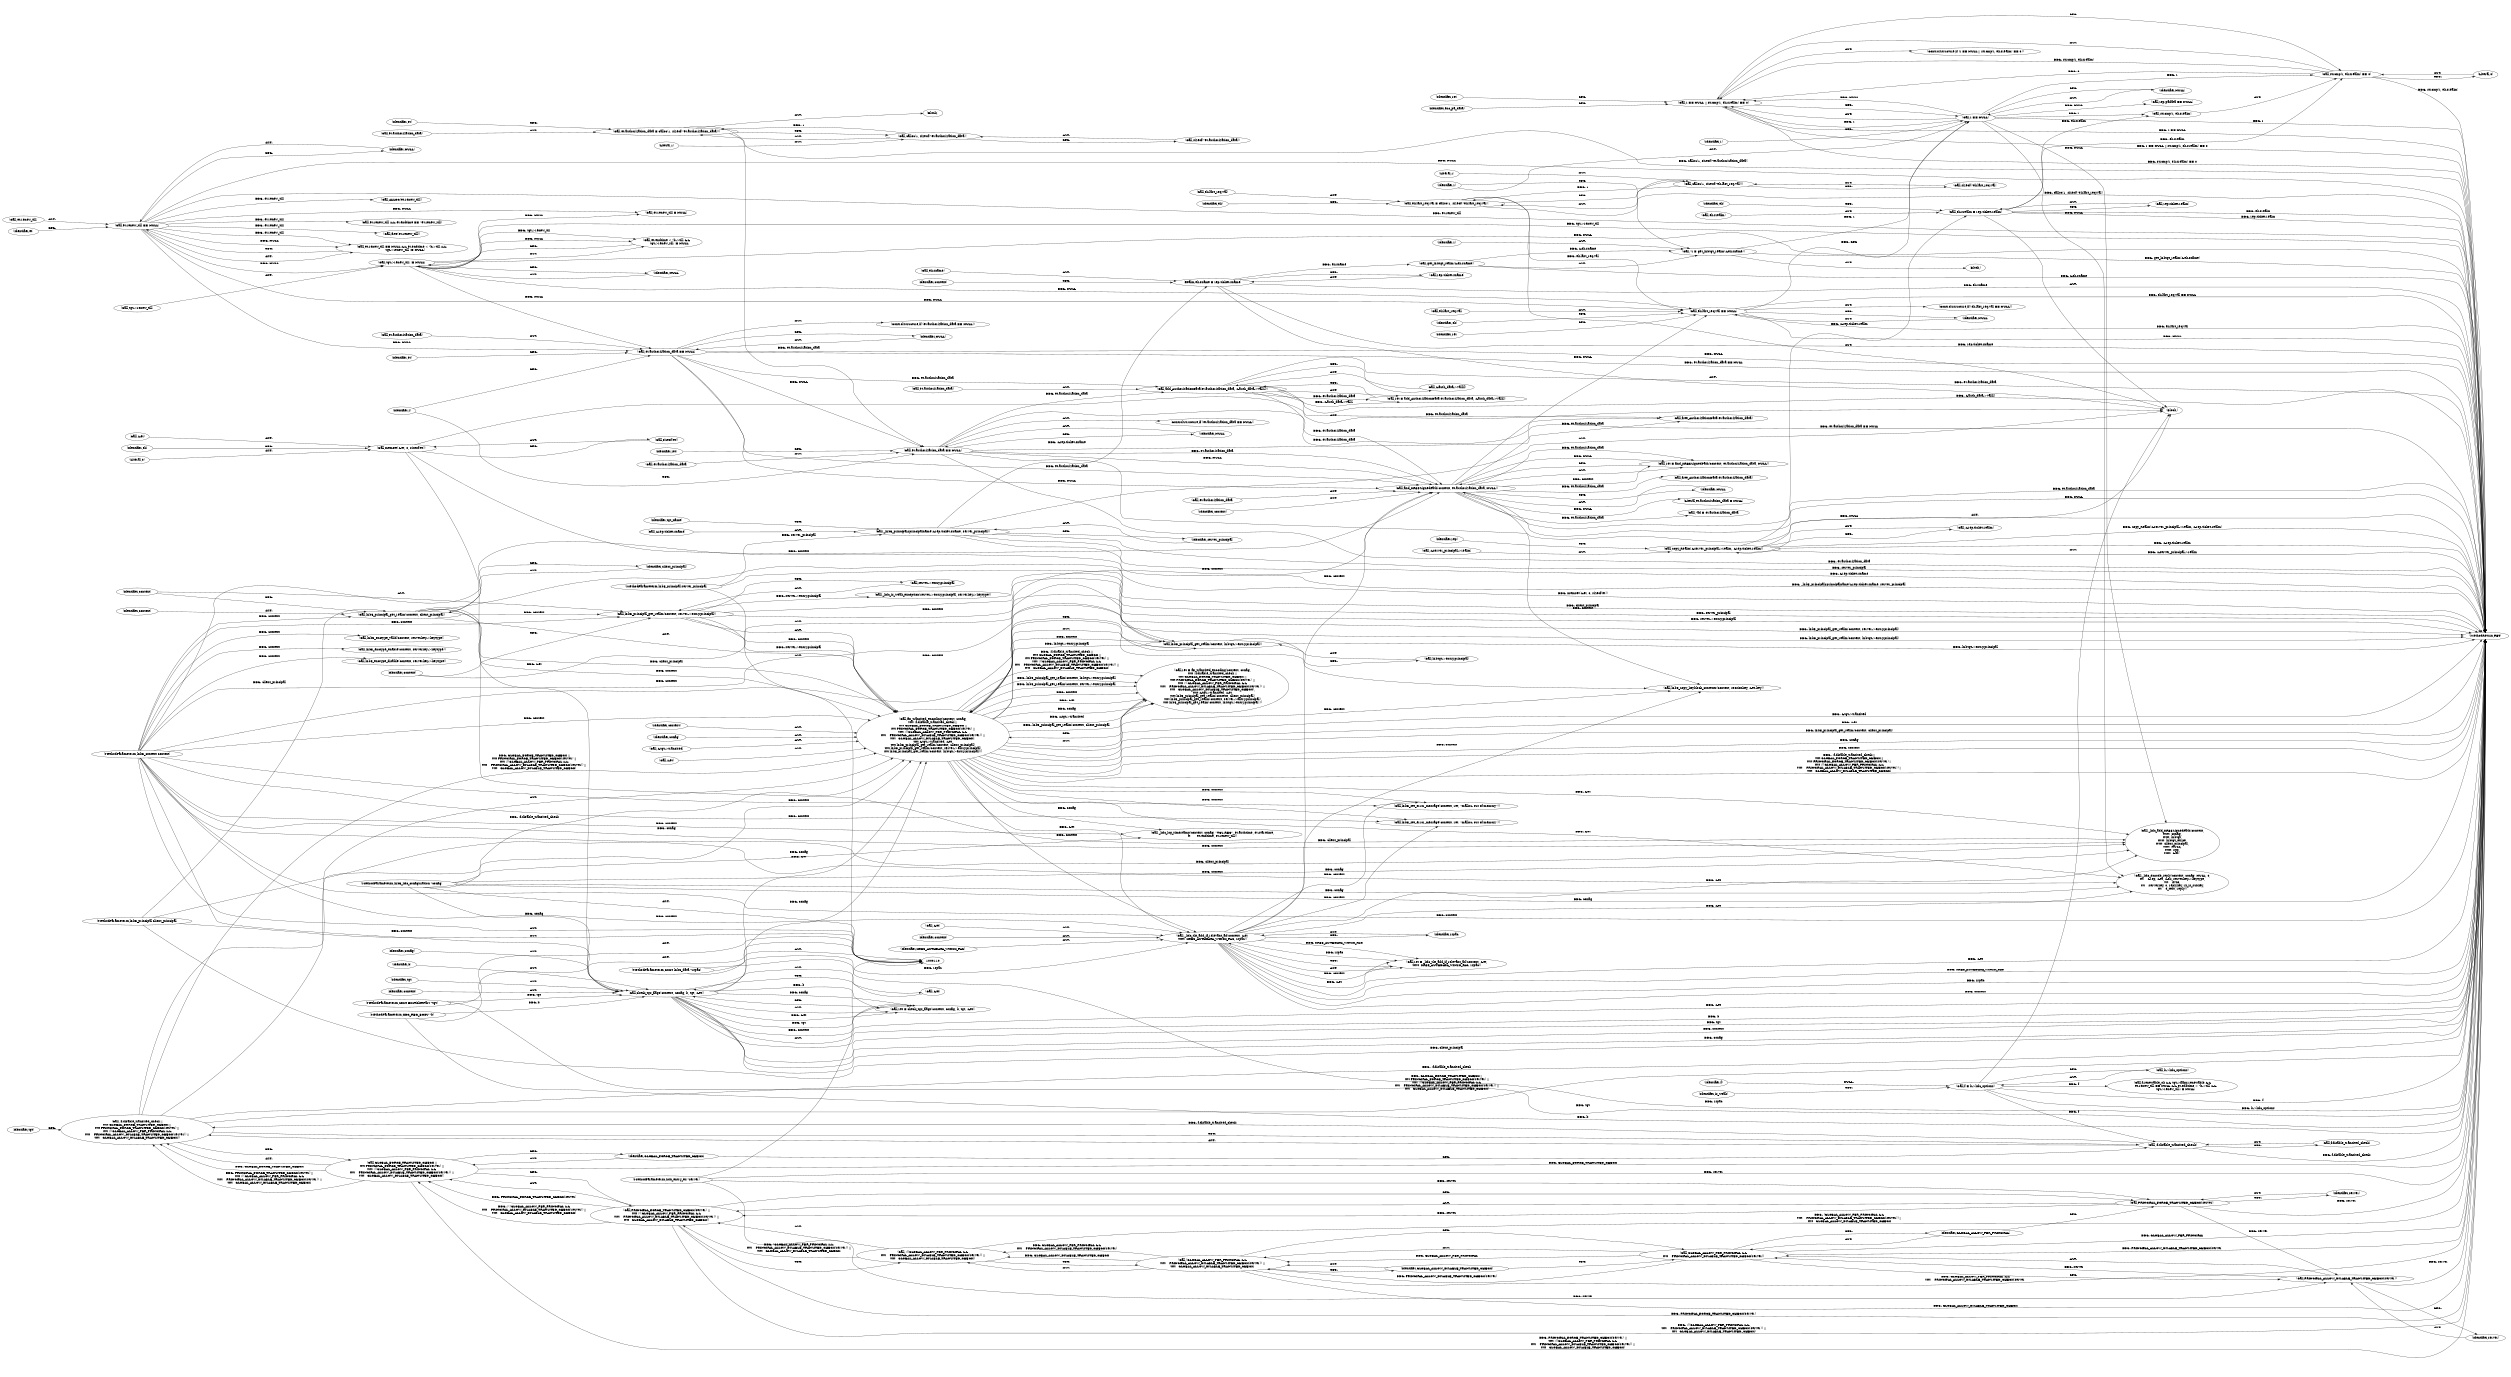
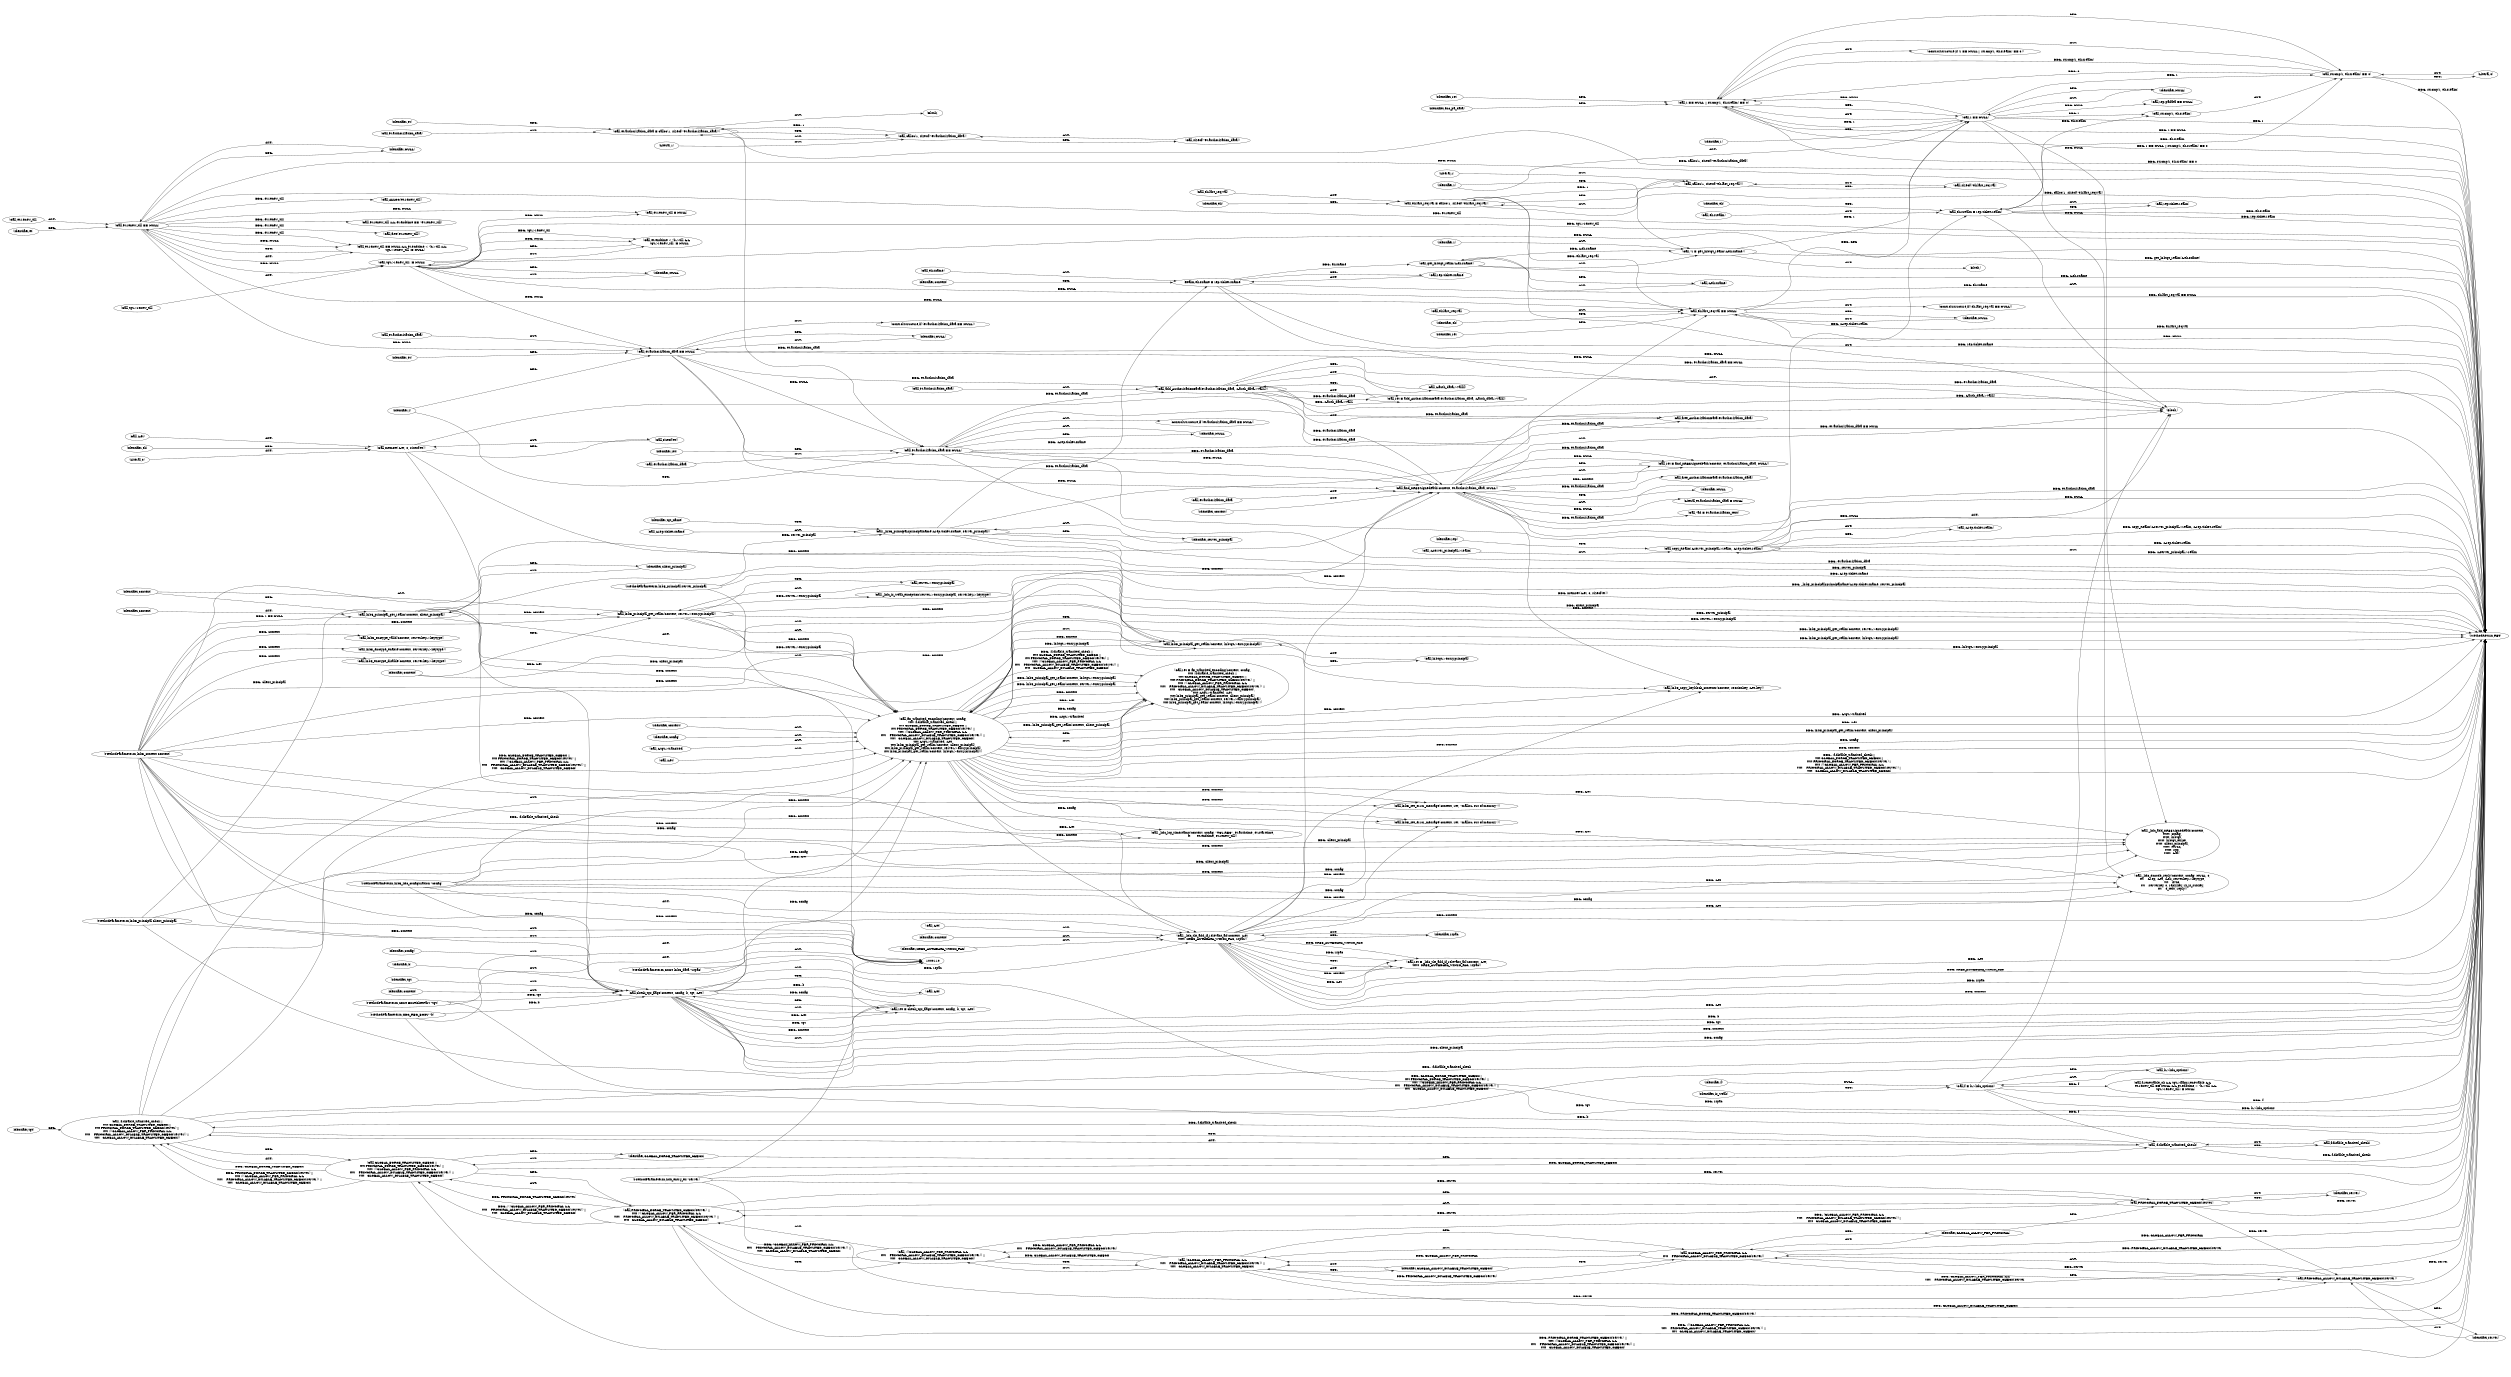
none -> (1714, 283)
(1714, 513) -> (1714, 513)
(270, 617) -> (270, 617)
